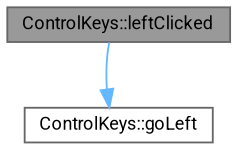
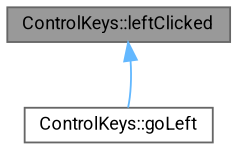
(107, 66) -> (131, 84)
